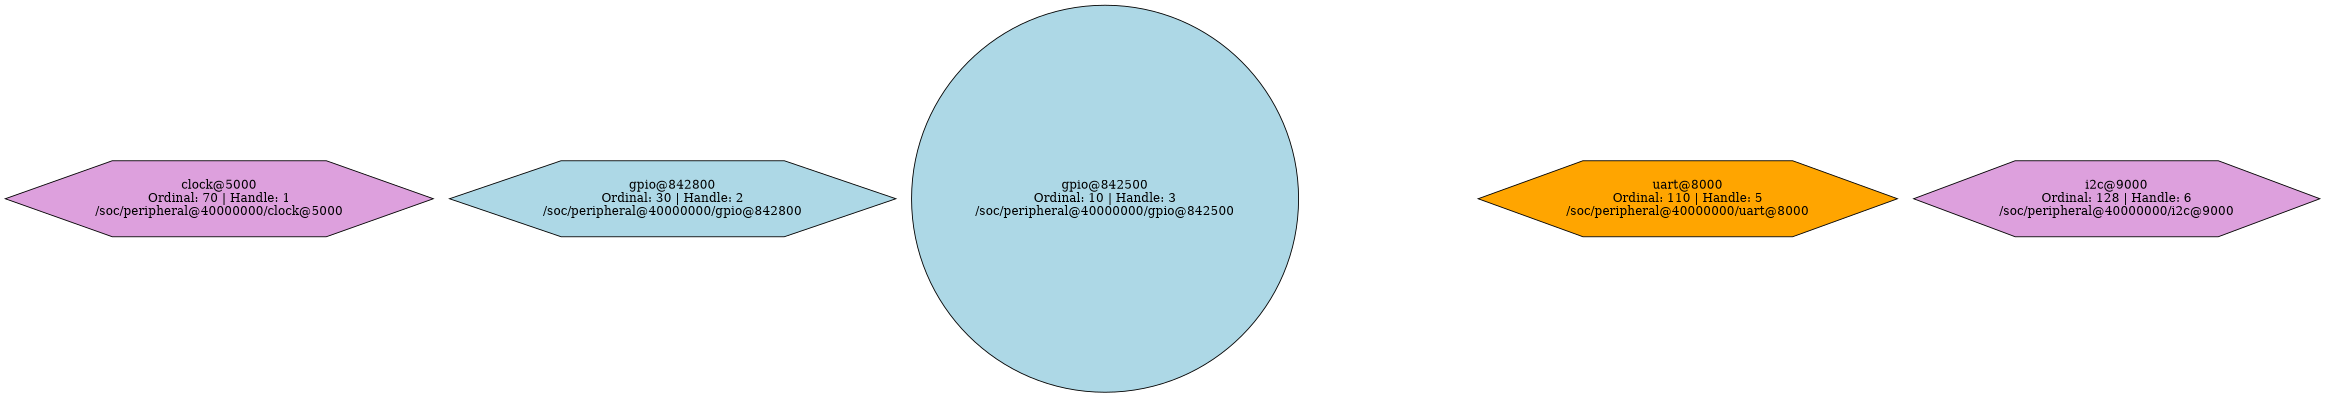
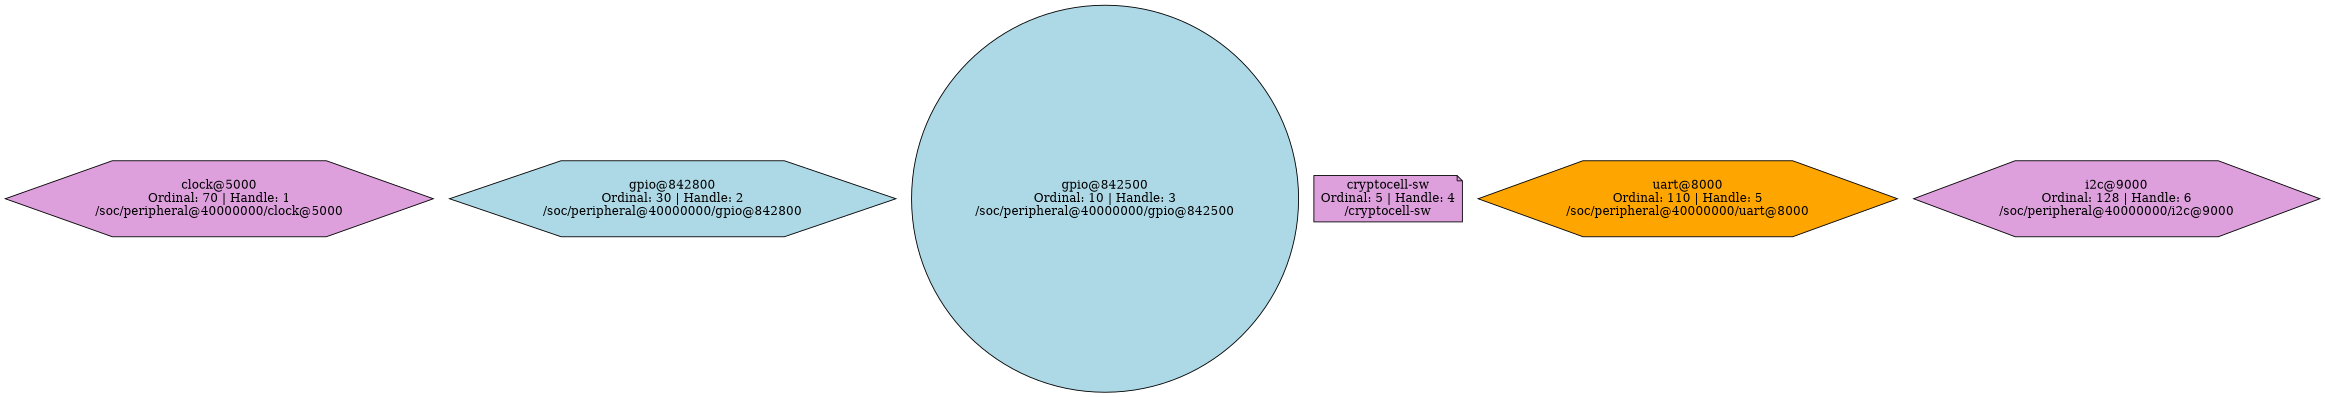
none -> (1388, 199)
